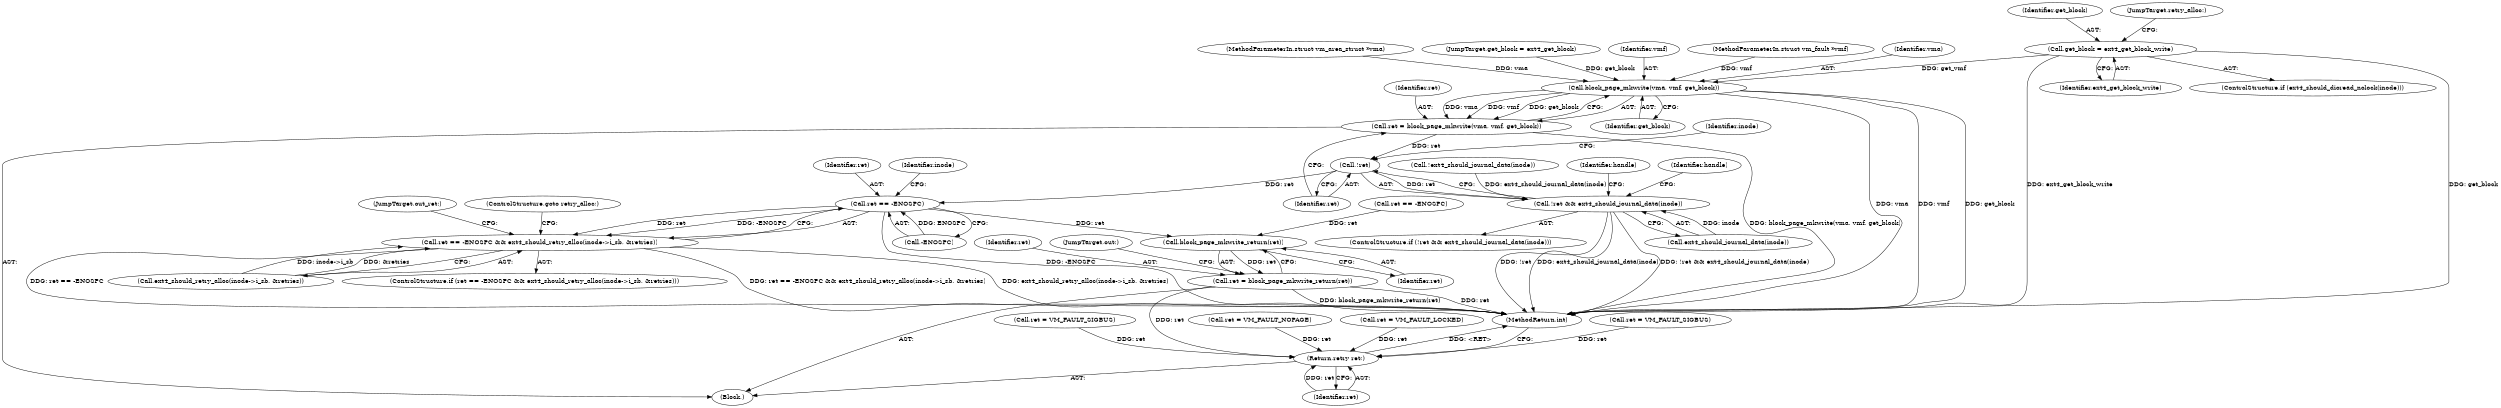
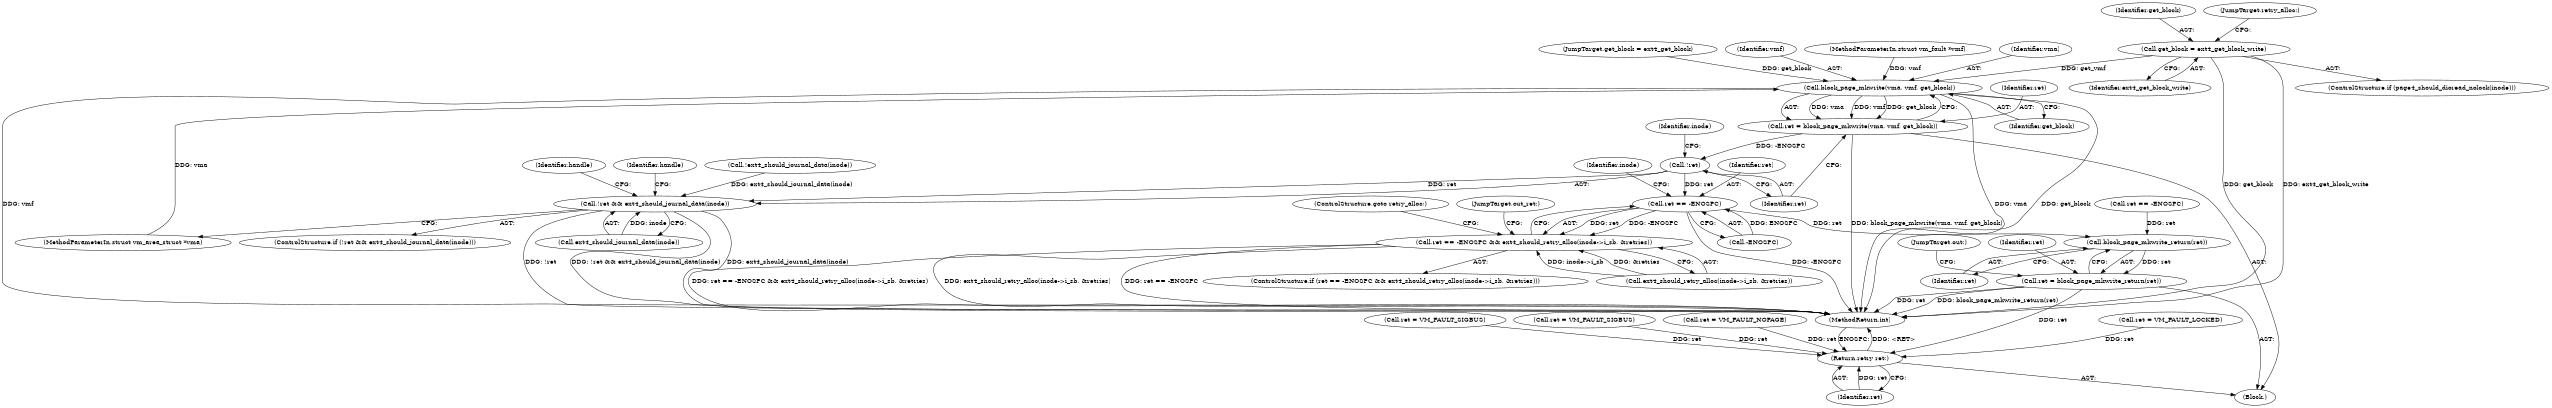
(2313, 88) -> (2422, 88)
(1426, 146) -> (1781, 146)
(1456, 187) -> (393, 223)
(1526, 339) -> (1855, 339)
